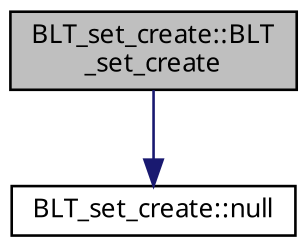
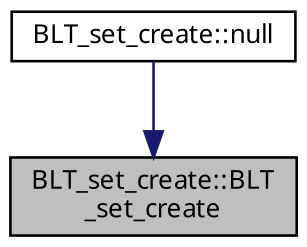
(154, 125) -> (154, 96)
